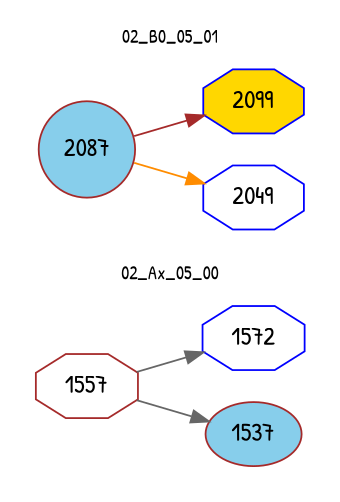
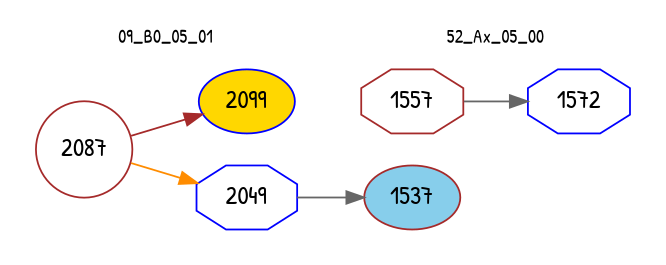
(171, 38) -> (166, 38)
(254, 101) -> (247, 101)
(87, 149) -> (84, 149)
(170, 275) -> (496, 38)
(164, 408) -> (323, 197)
